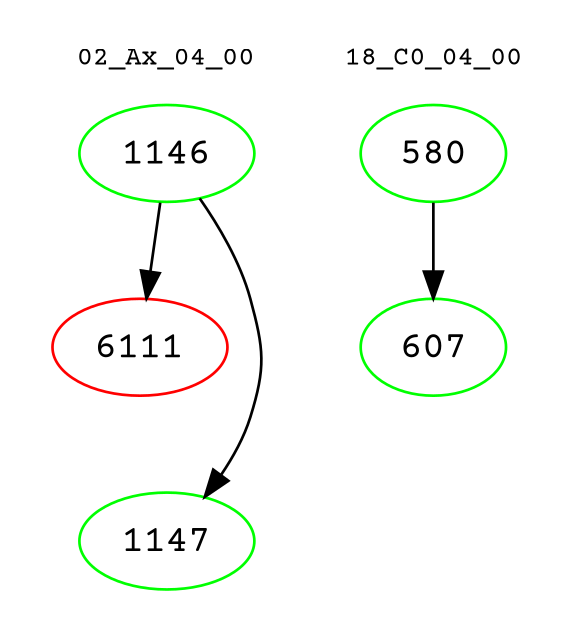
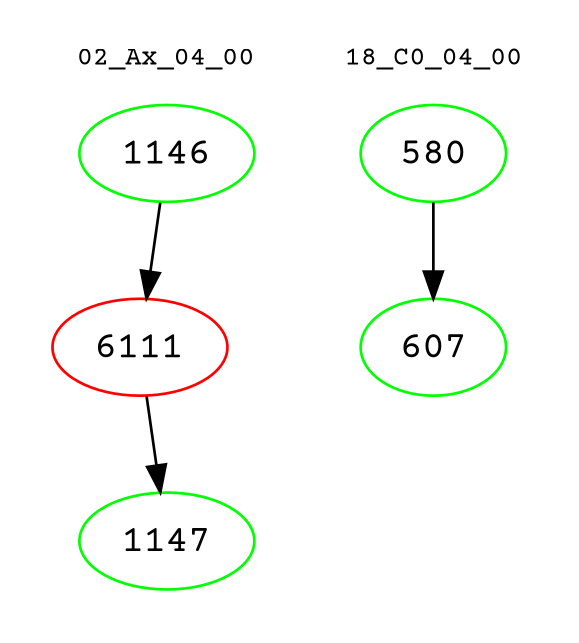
(259, 334) -> (152, 431)
